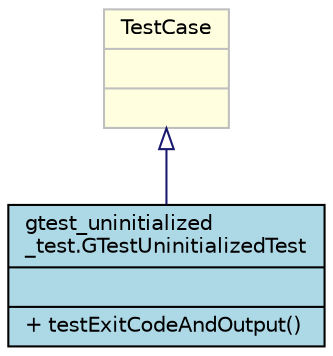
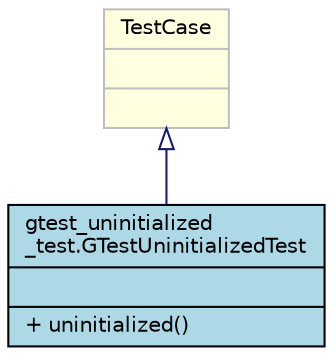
(163, 326) -> (107, 326)
